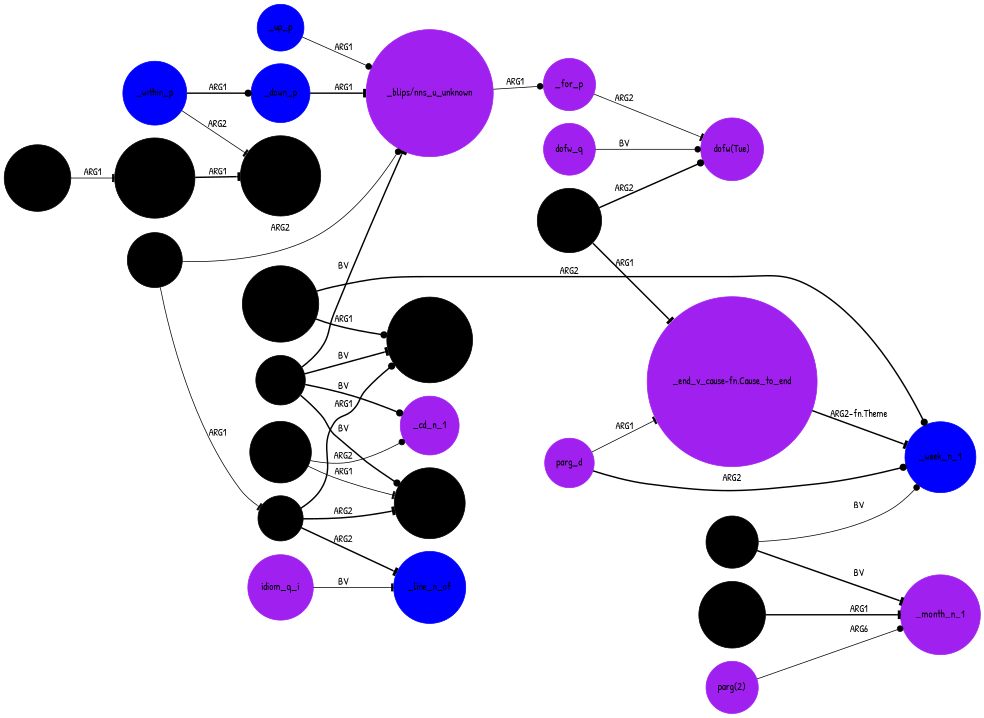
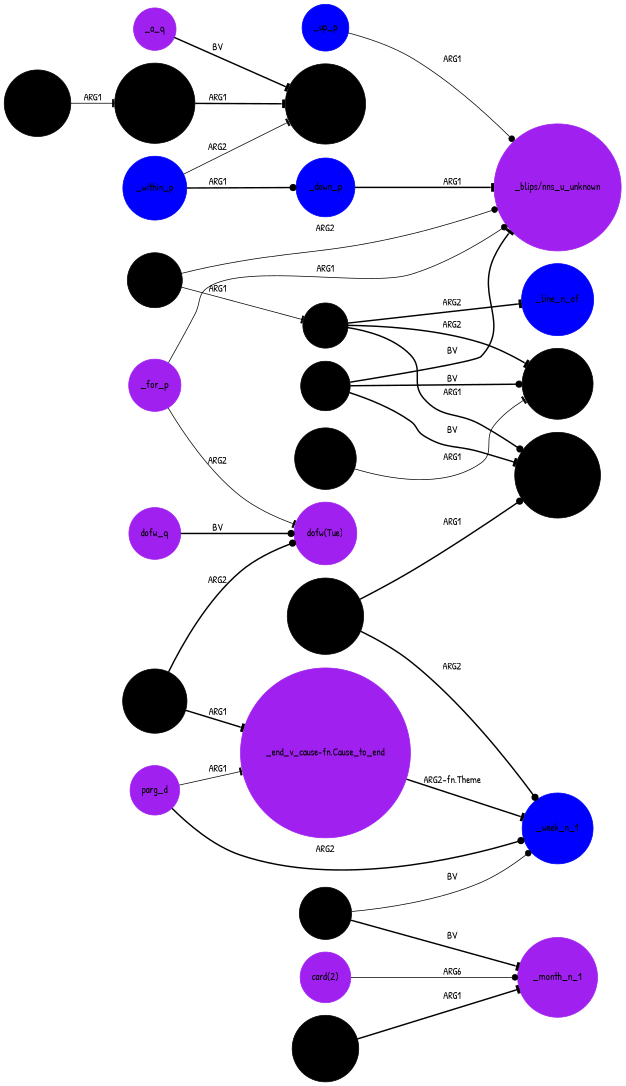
none -> (155, 29)
(515, 88) -> (317, 277)
(645, 149) -> (234, 533)
(430, 426) -> none
(281, 587) -> none
(732, 687) -> (325, 977)
